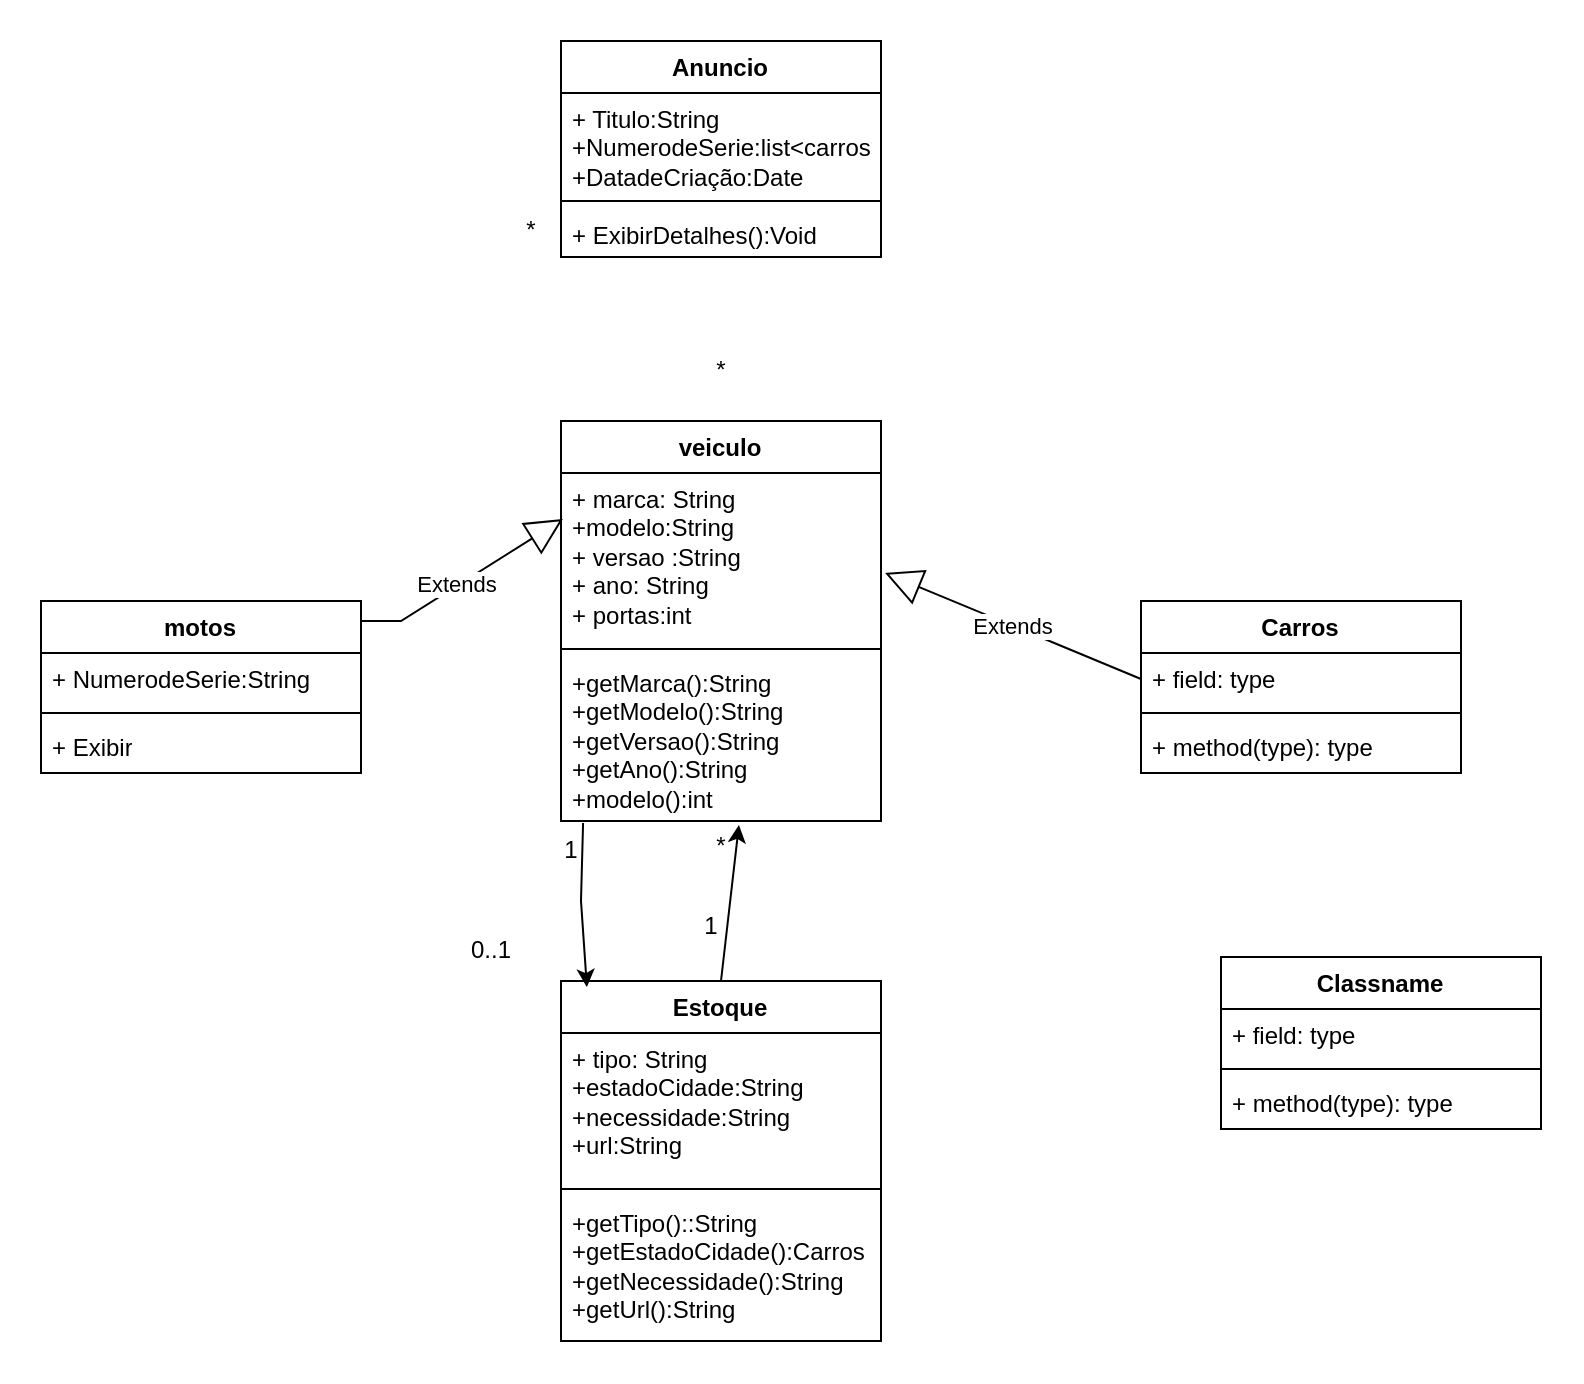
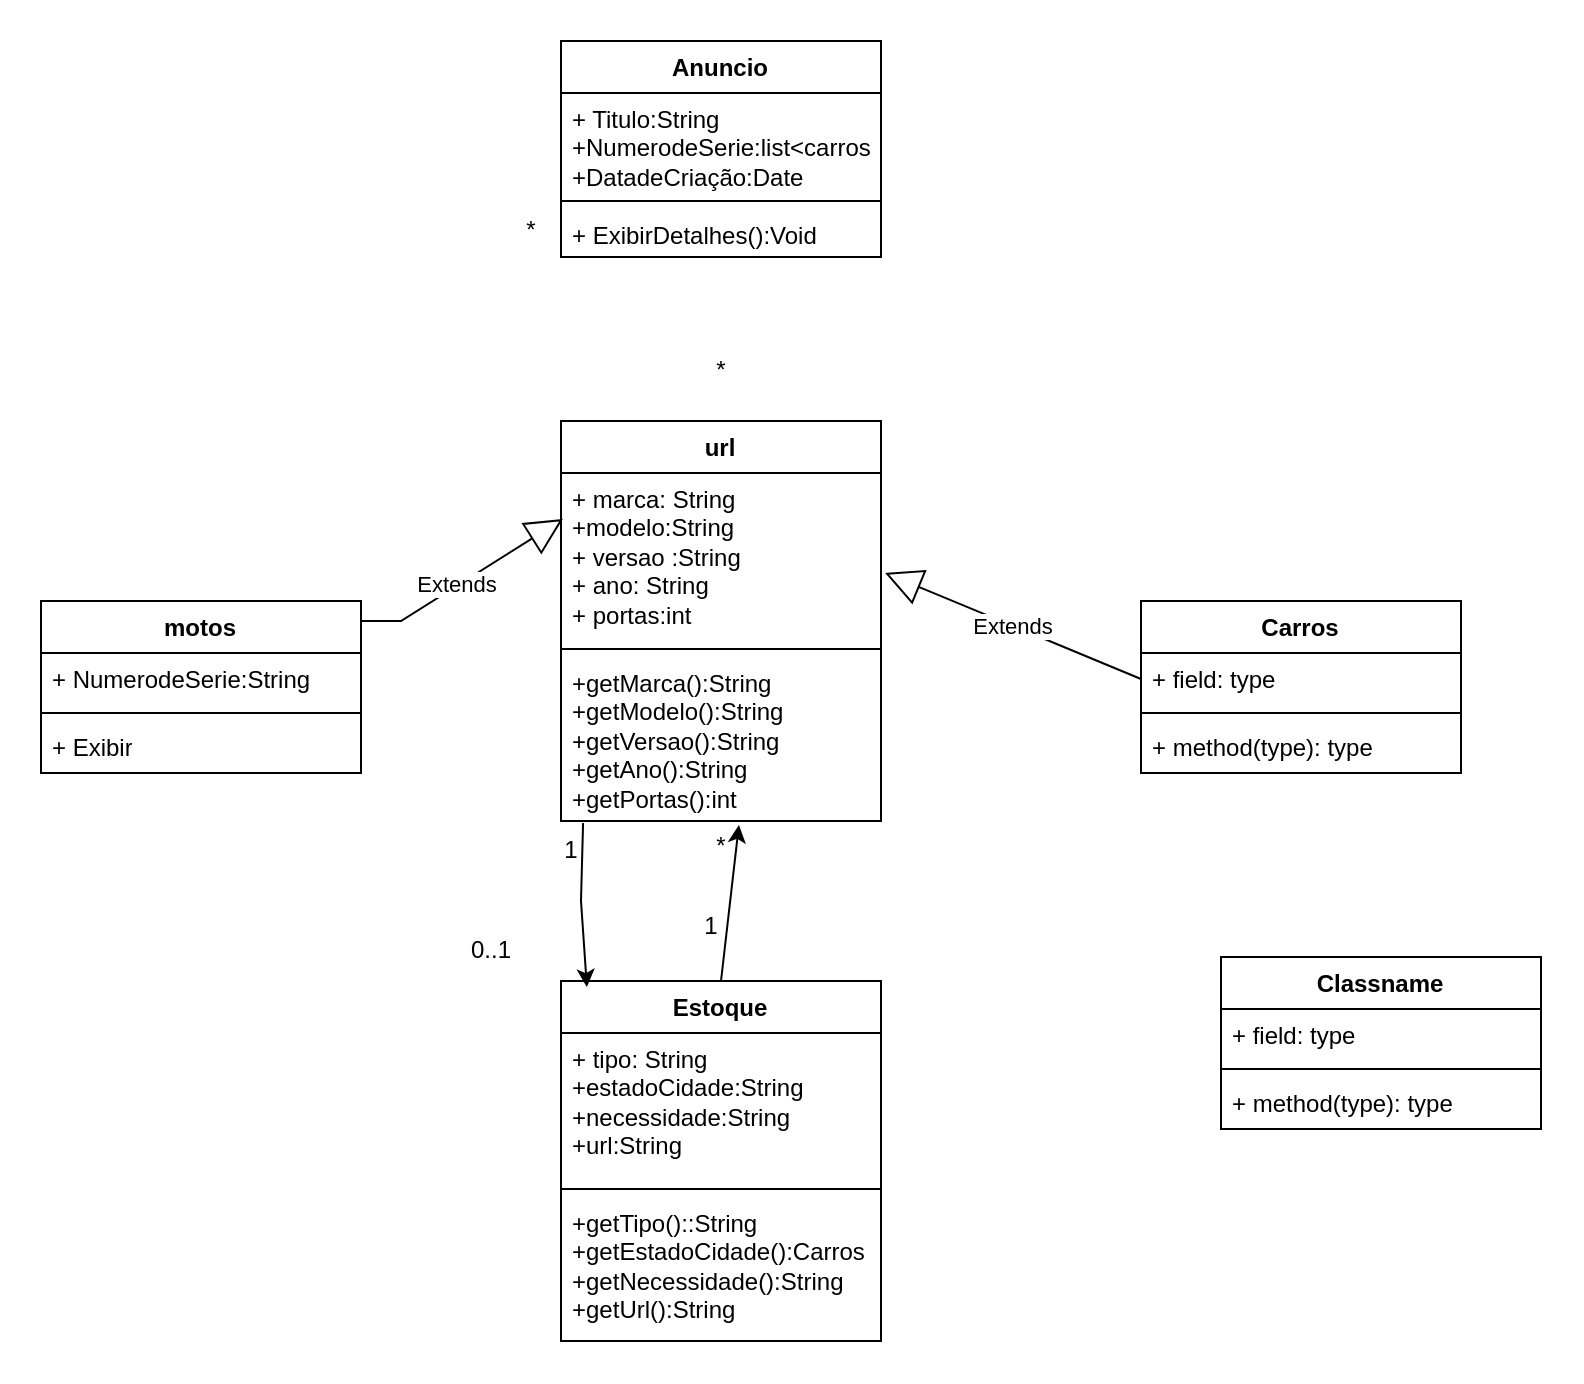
(721, 449) -> (721, 449)
(694, 743) -> (694, 743)
